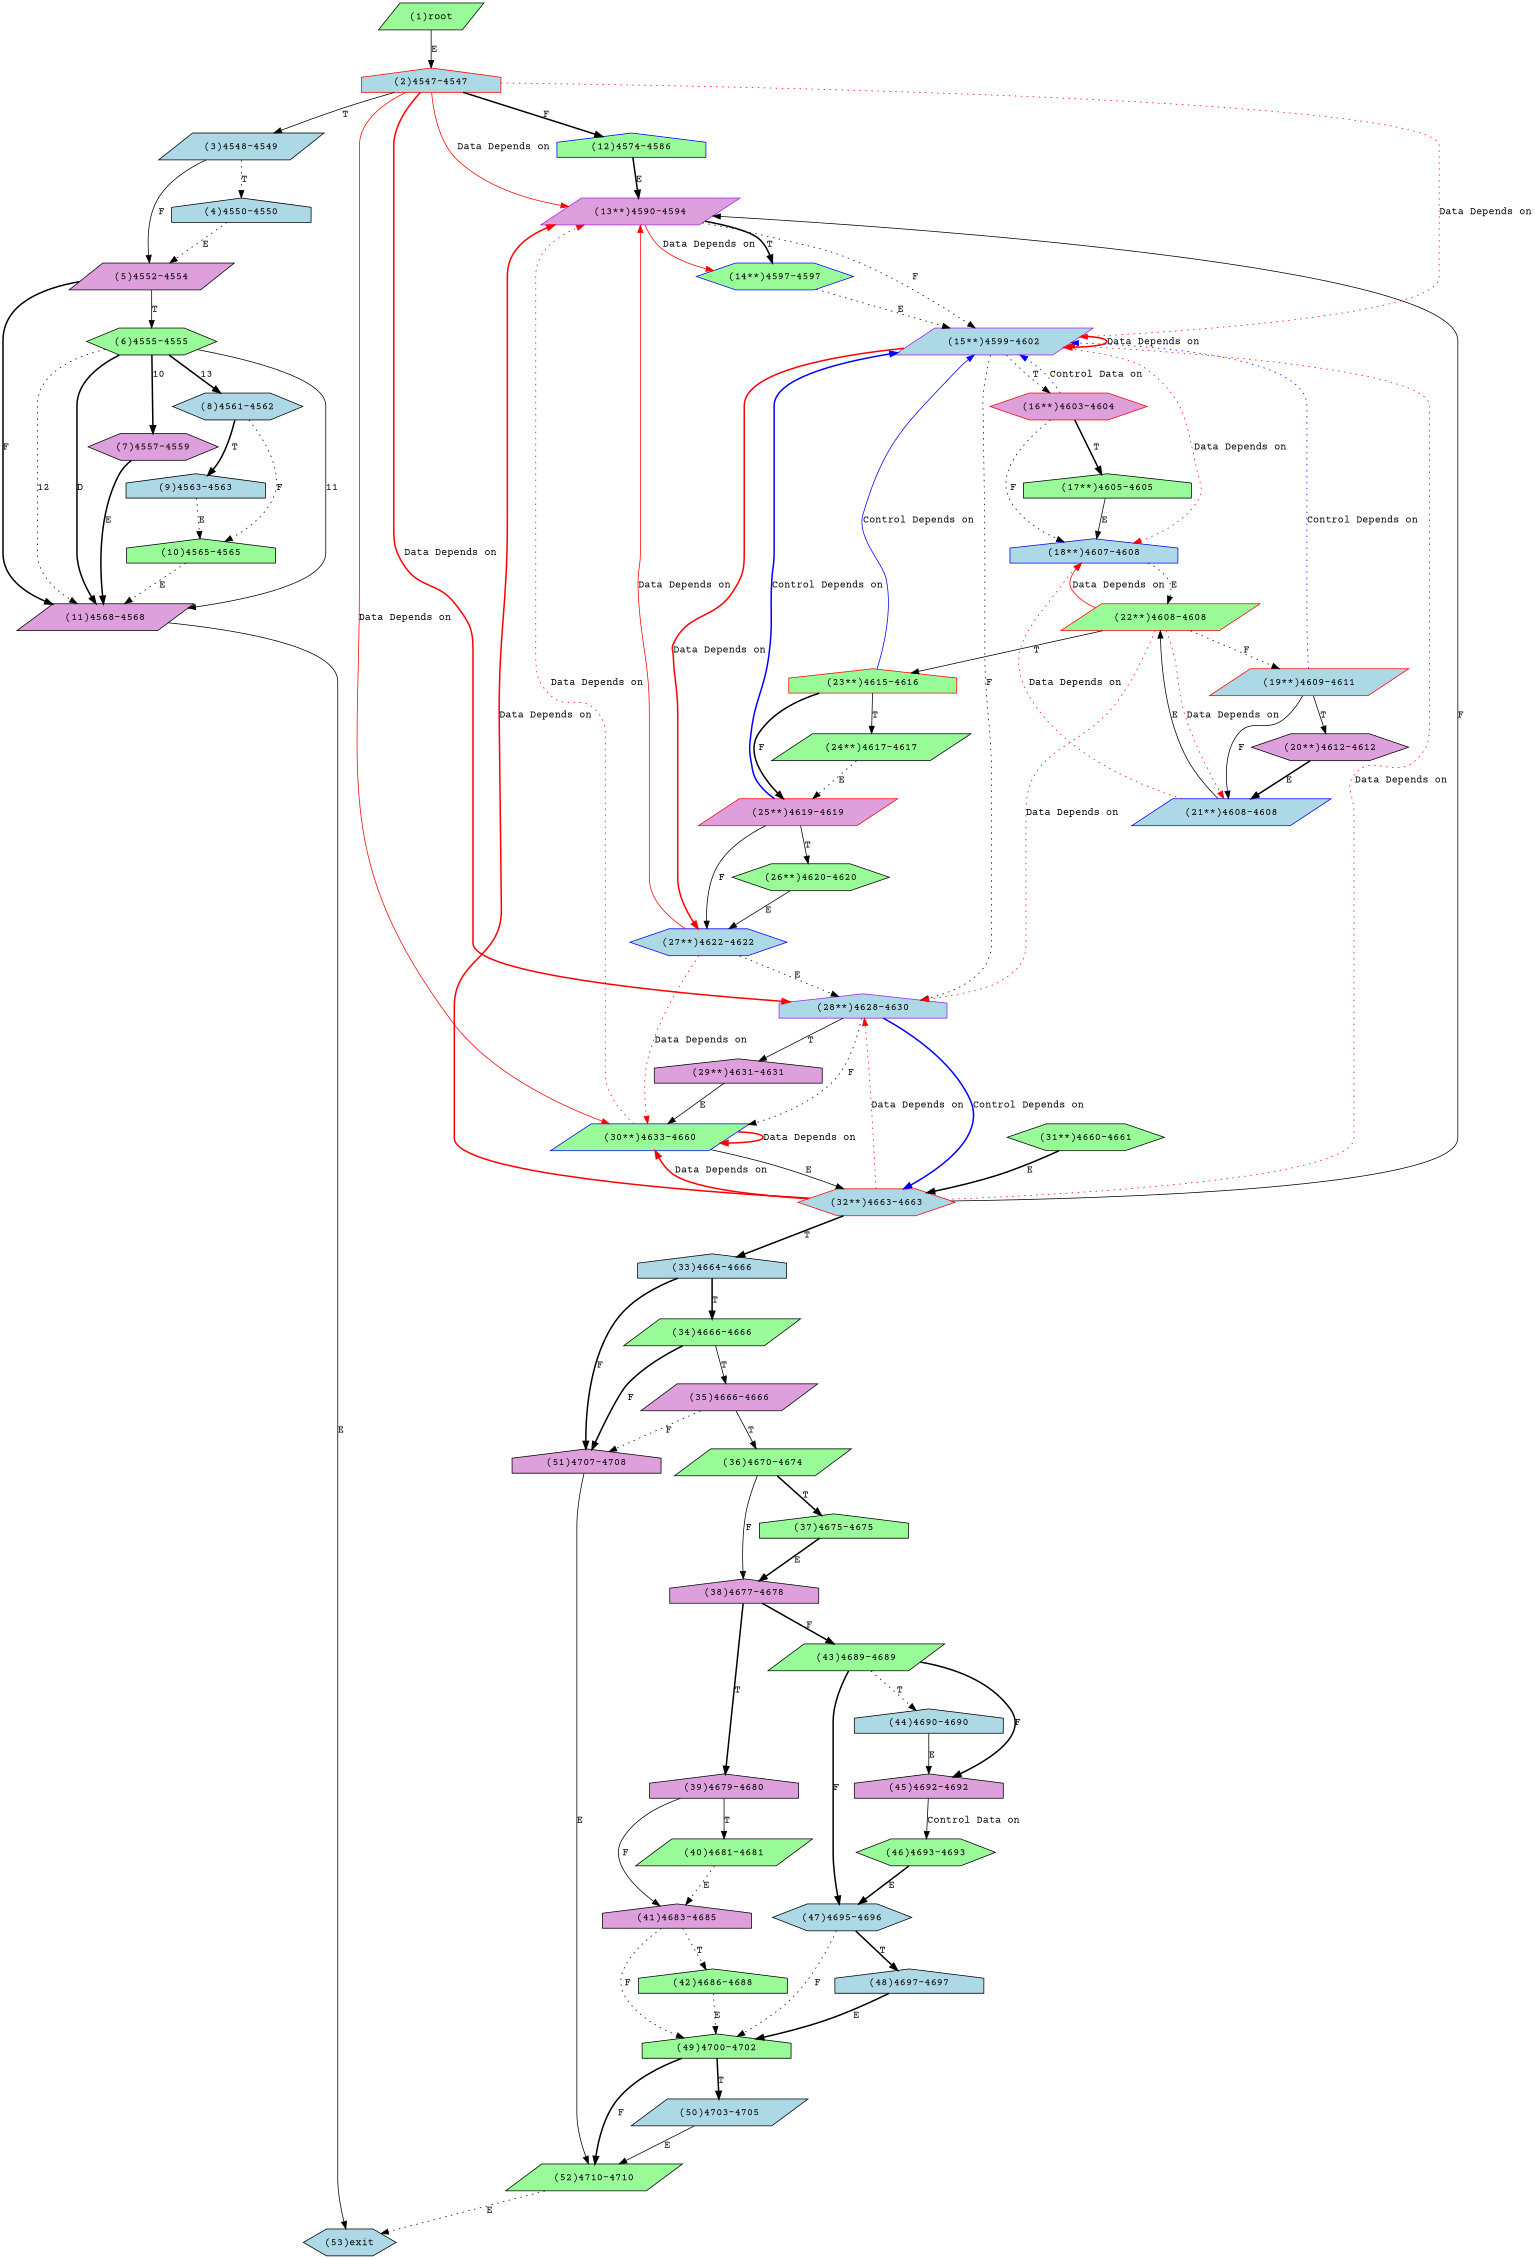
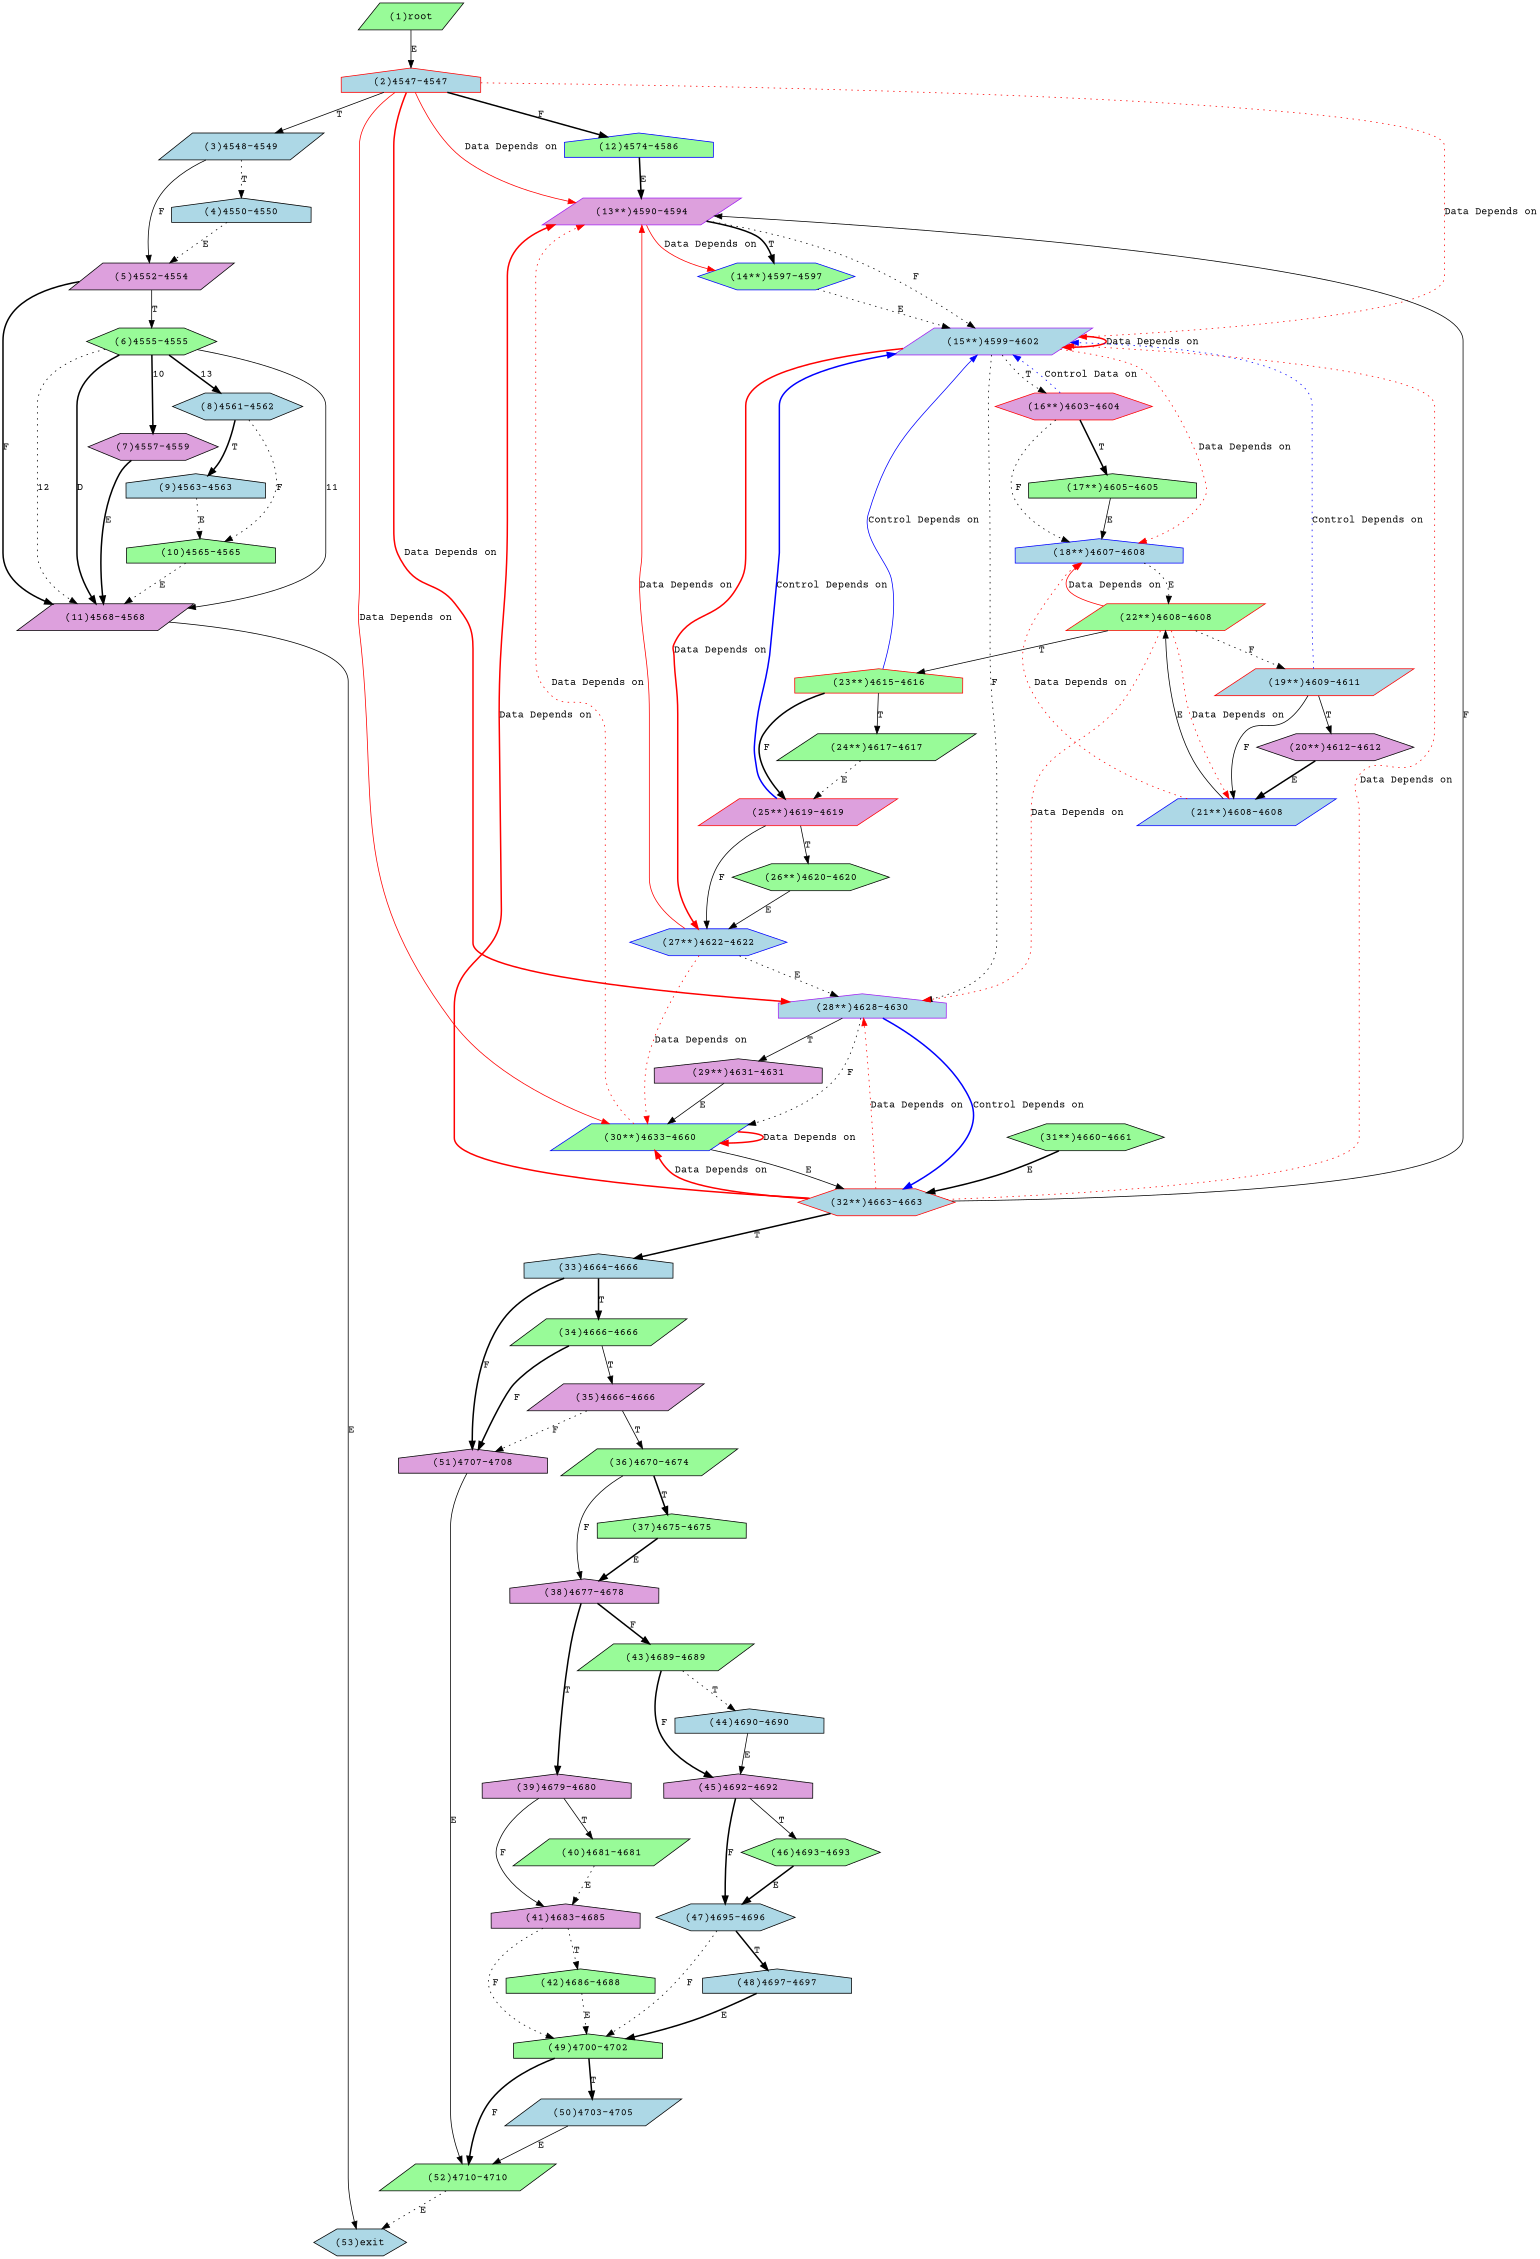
(833, 1782) -> (727, 1847)
(974, 1820) -> (782, 1820)
